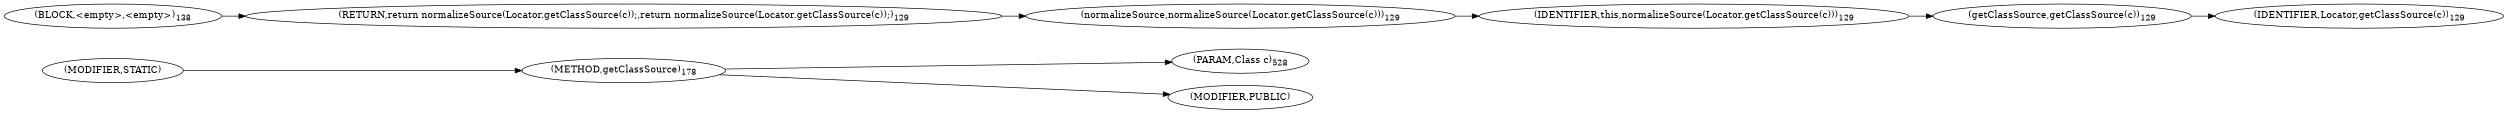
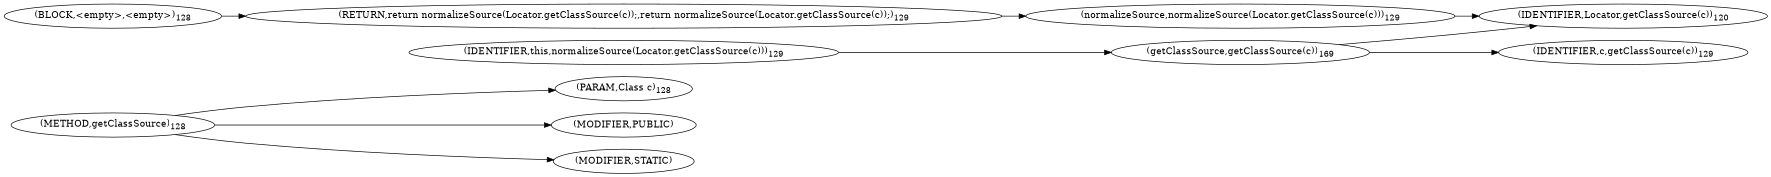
(183, 15) -> (183, 15)
(2148, 15) -> (1326, 51)
(2457, 15) -> (1721, 15)
(1464, 16) -> (1464, 16)
none -> (1623, 52)
(1280, 60) -> (663, 88)
(689, 70) -> (178, 124)
(349, 71) -> (361, 152)
